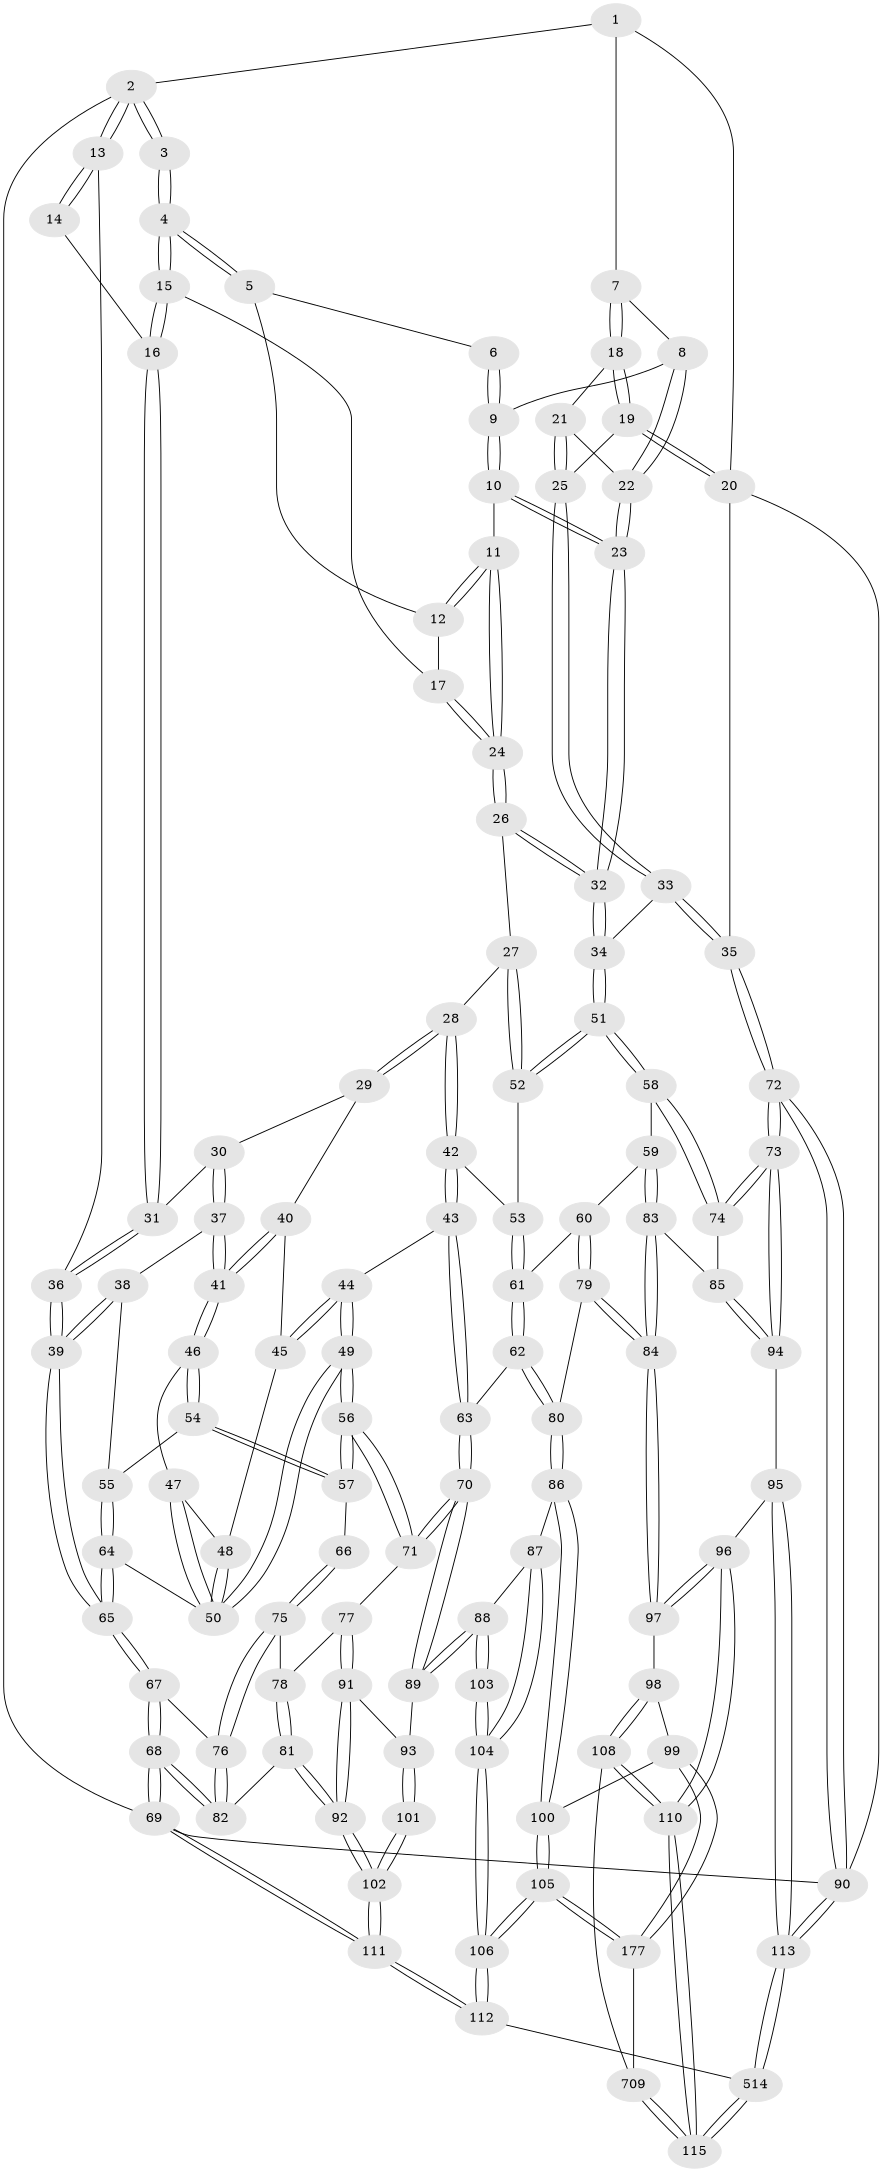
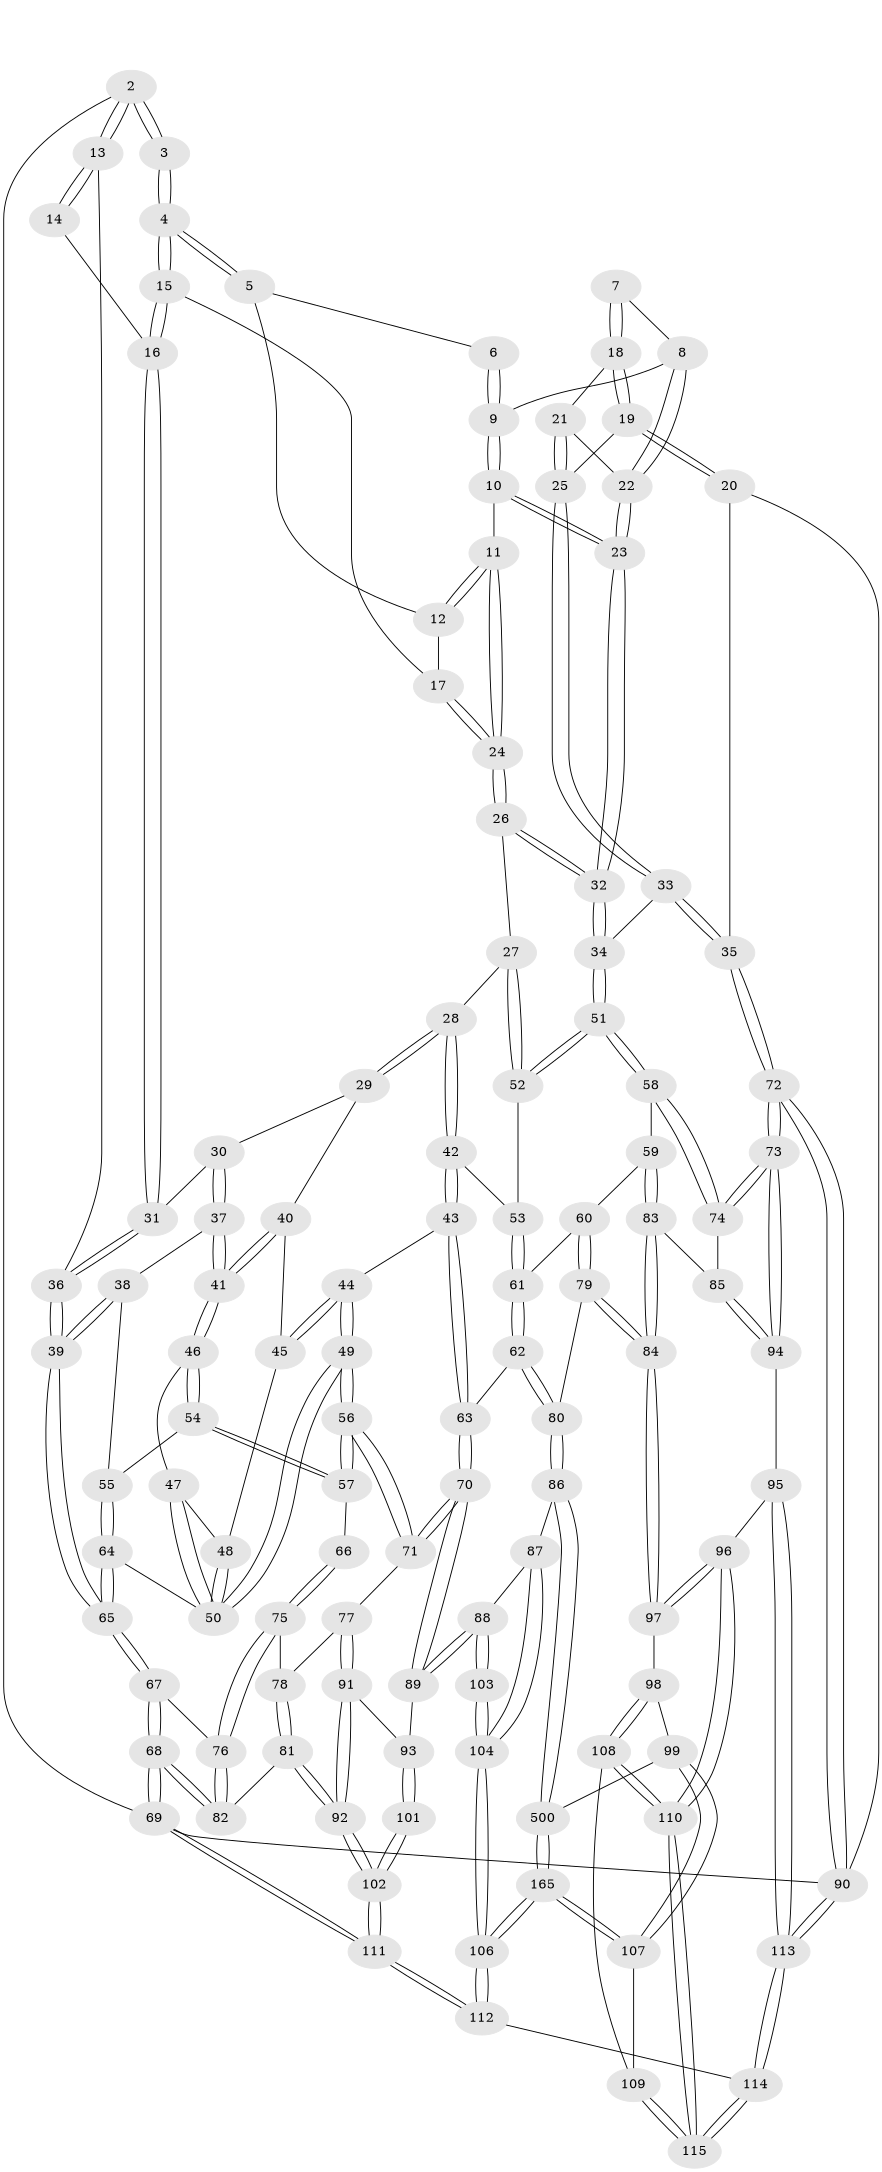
(616, 20) -> none
(543, 1819) -> (543, 1819)
(543, 1885) -> (543, 1885)
(634, 1952) -> (634, 1952)
(634, 2085) -> (634, 2085)
(756, 2085) -> (756, 2085)
